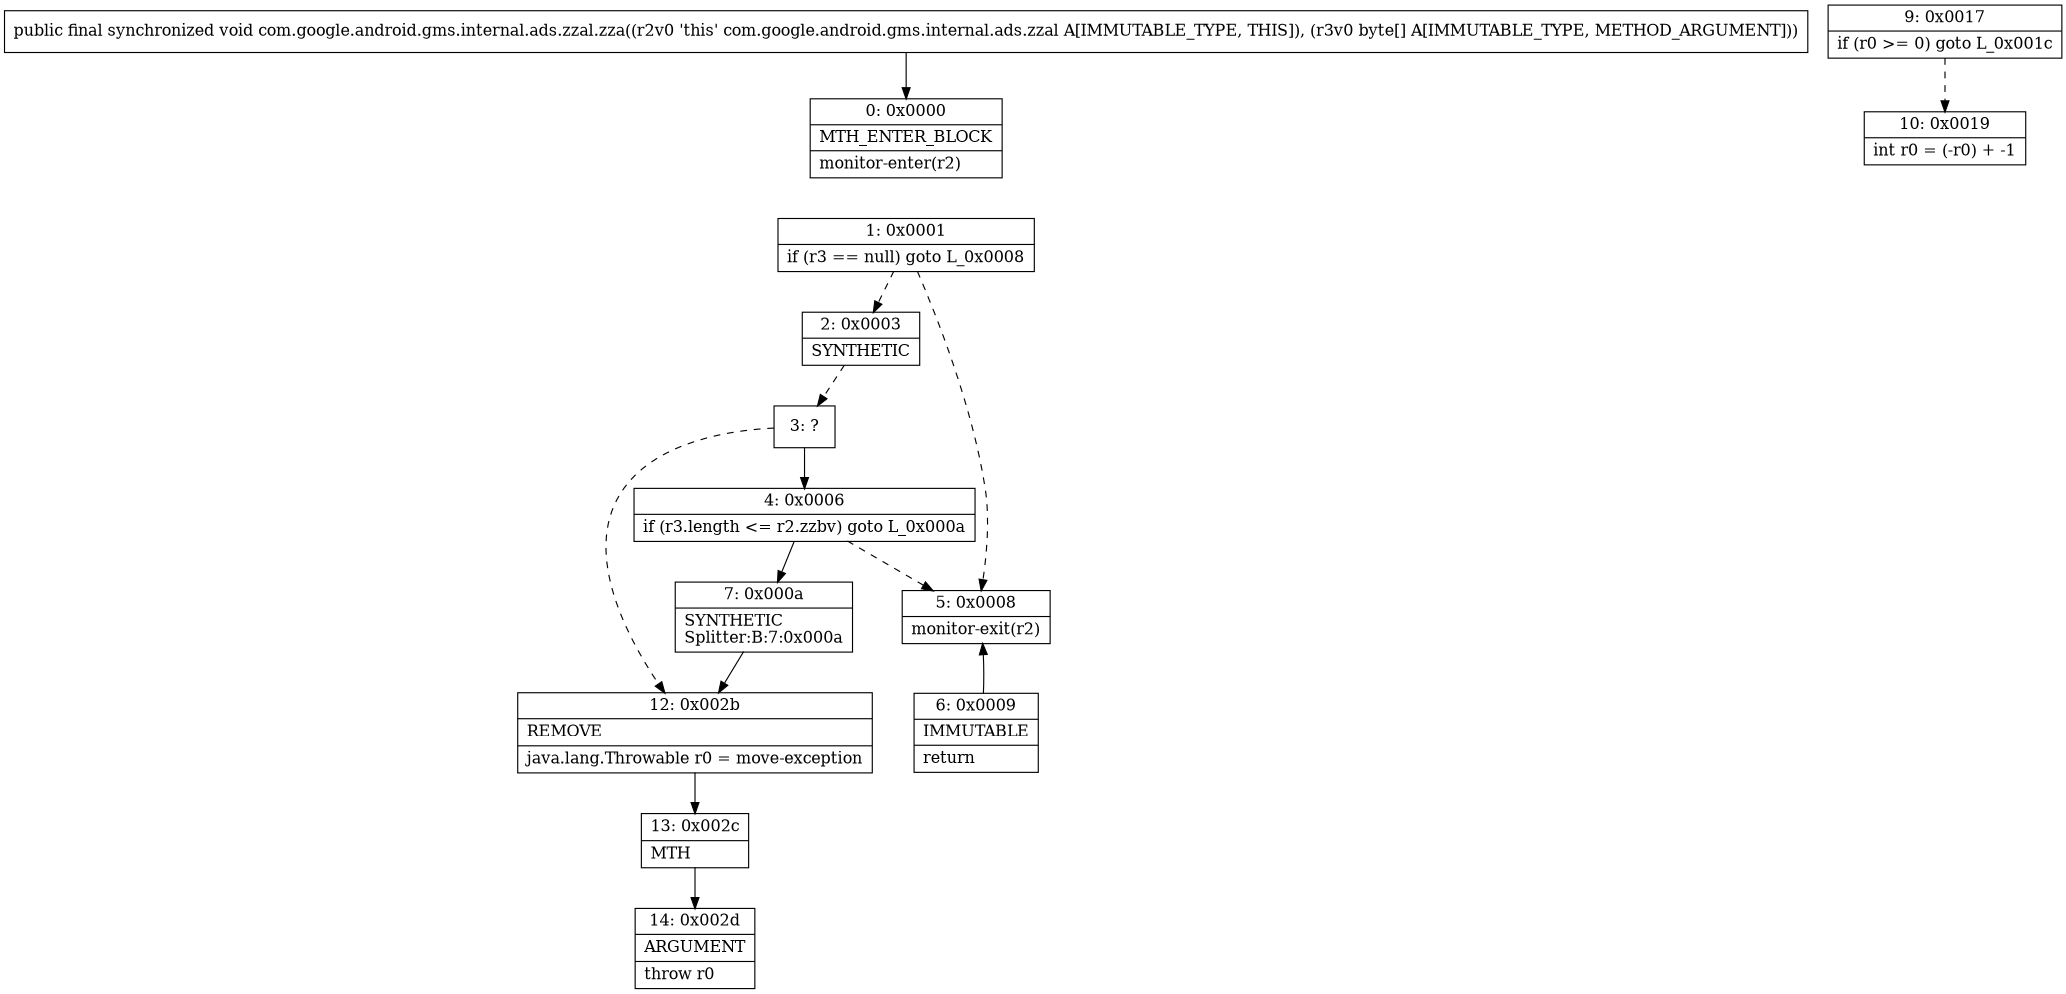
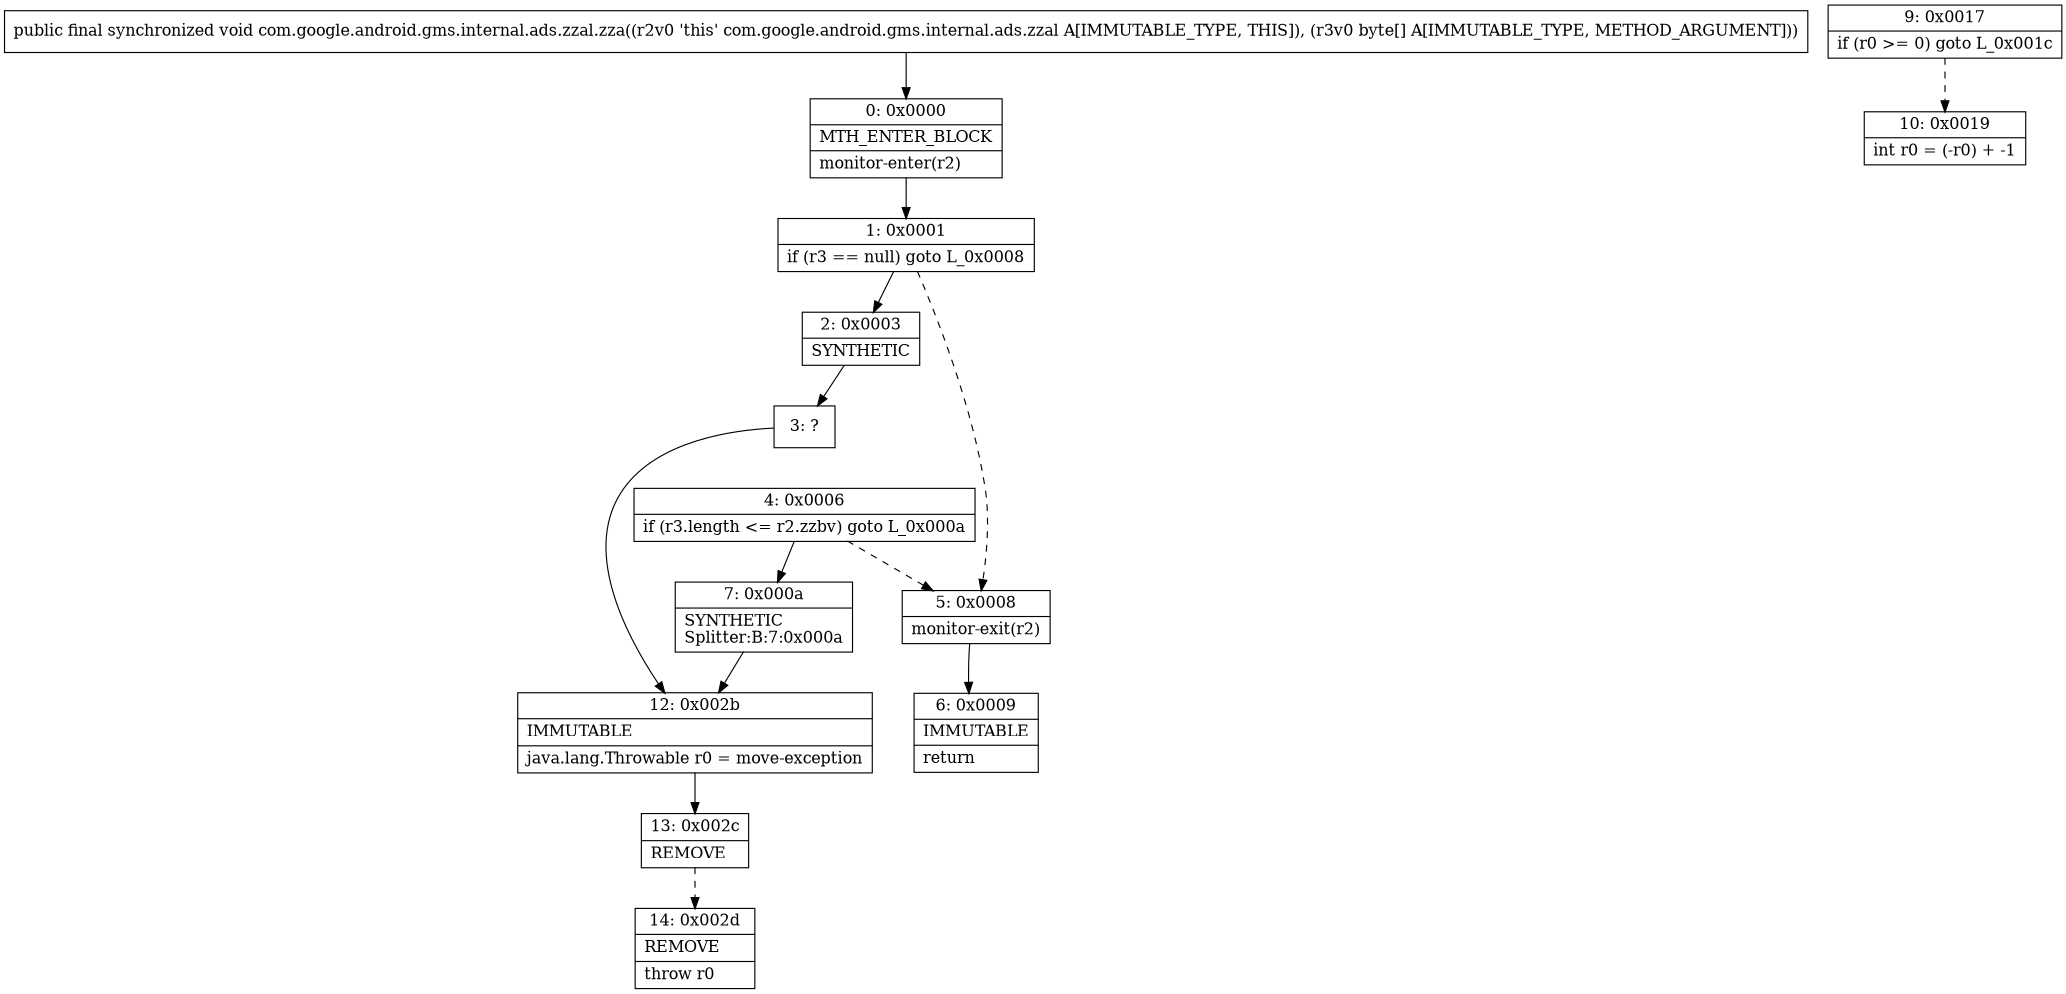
none -> (906, 192)
(886, 287) -> (886, 287)
(834, 381) -> (834, 381)
(805, 462) -> none
(614, 508) -> (614, 508)
(984, 674) -> (969, 663)
(565, 732) -> (580, 732)
(671, 854) -> (688, 854)
(695, 882) -> (695, 882)
(695, 947) -> (682, 947)
